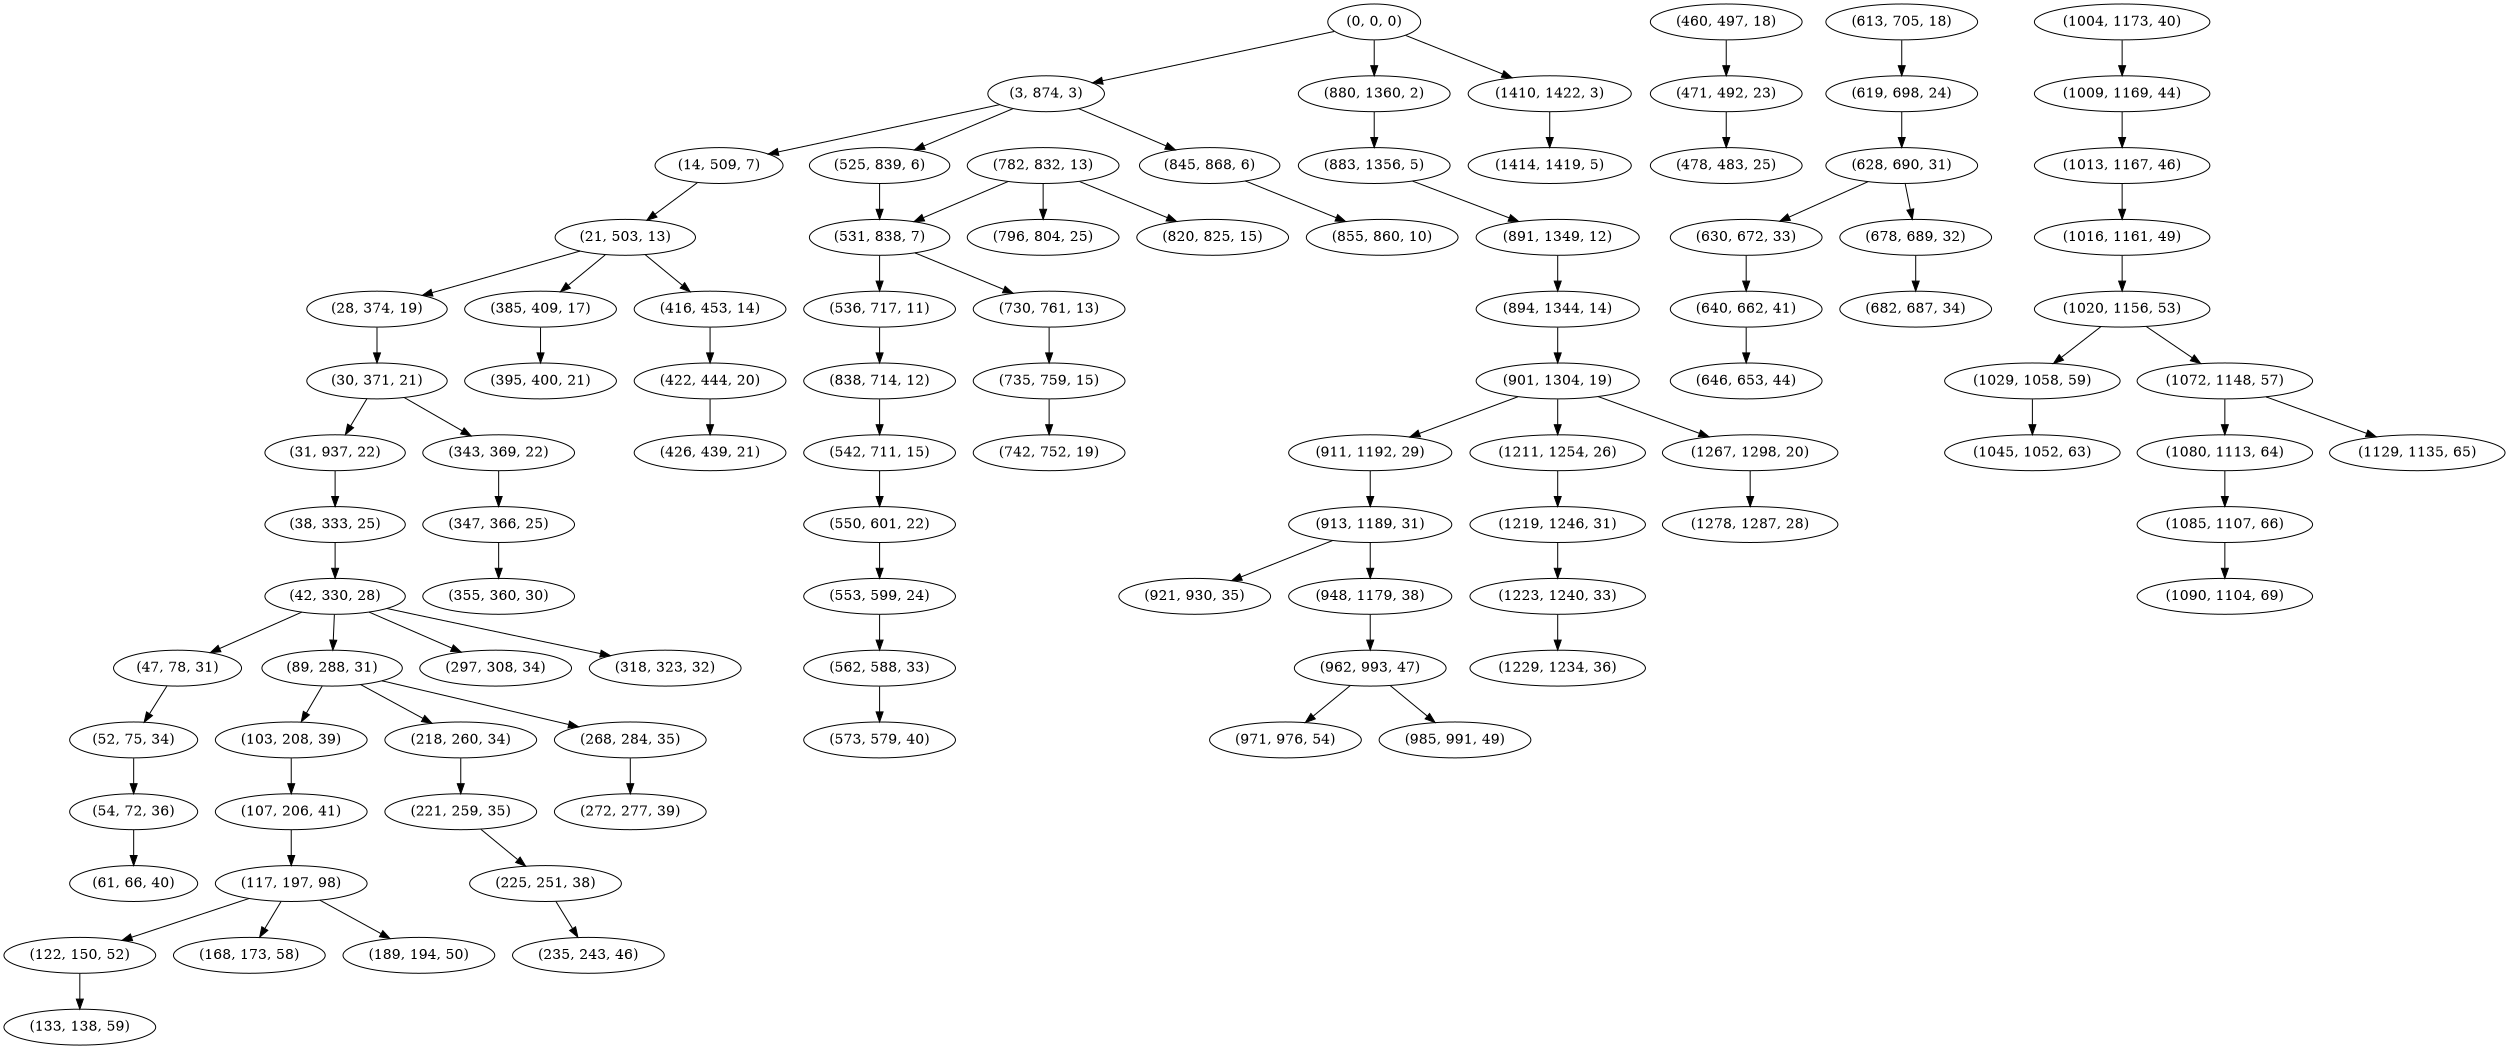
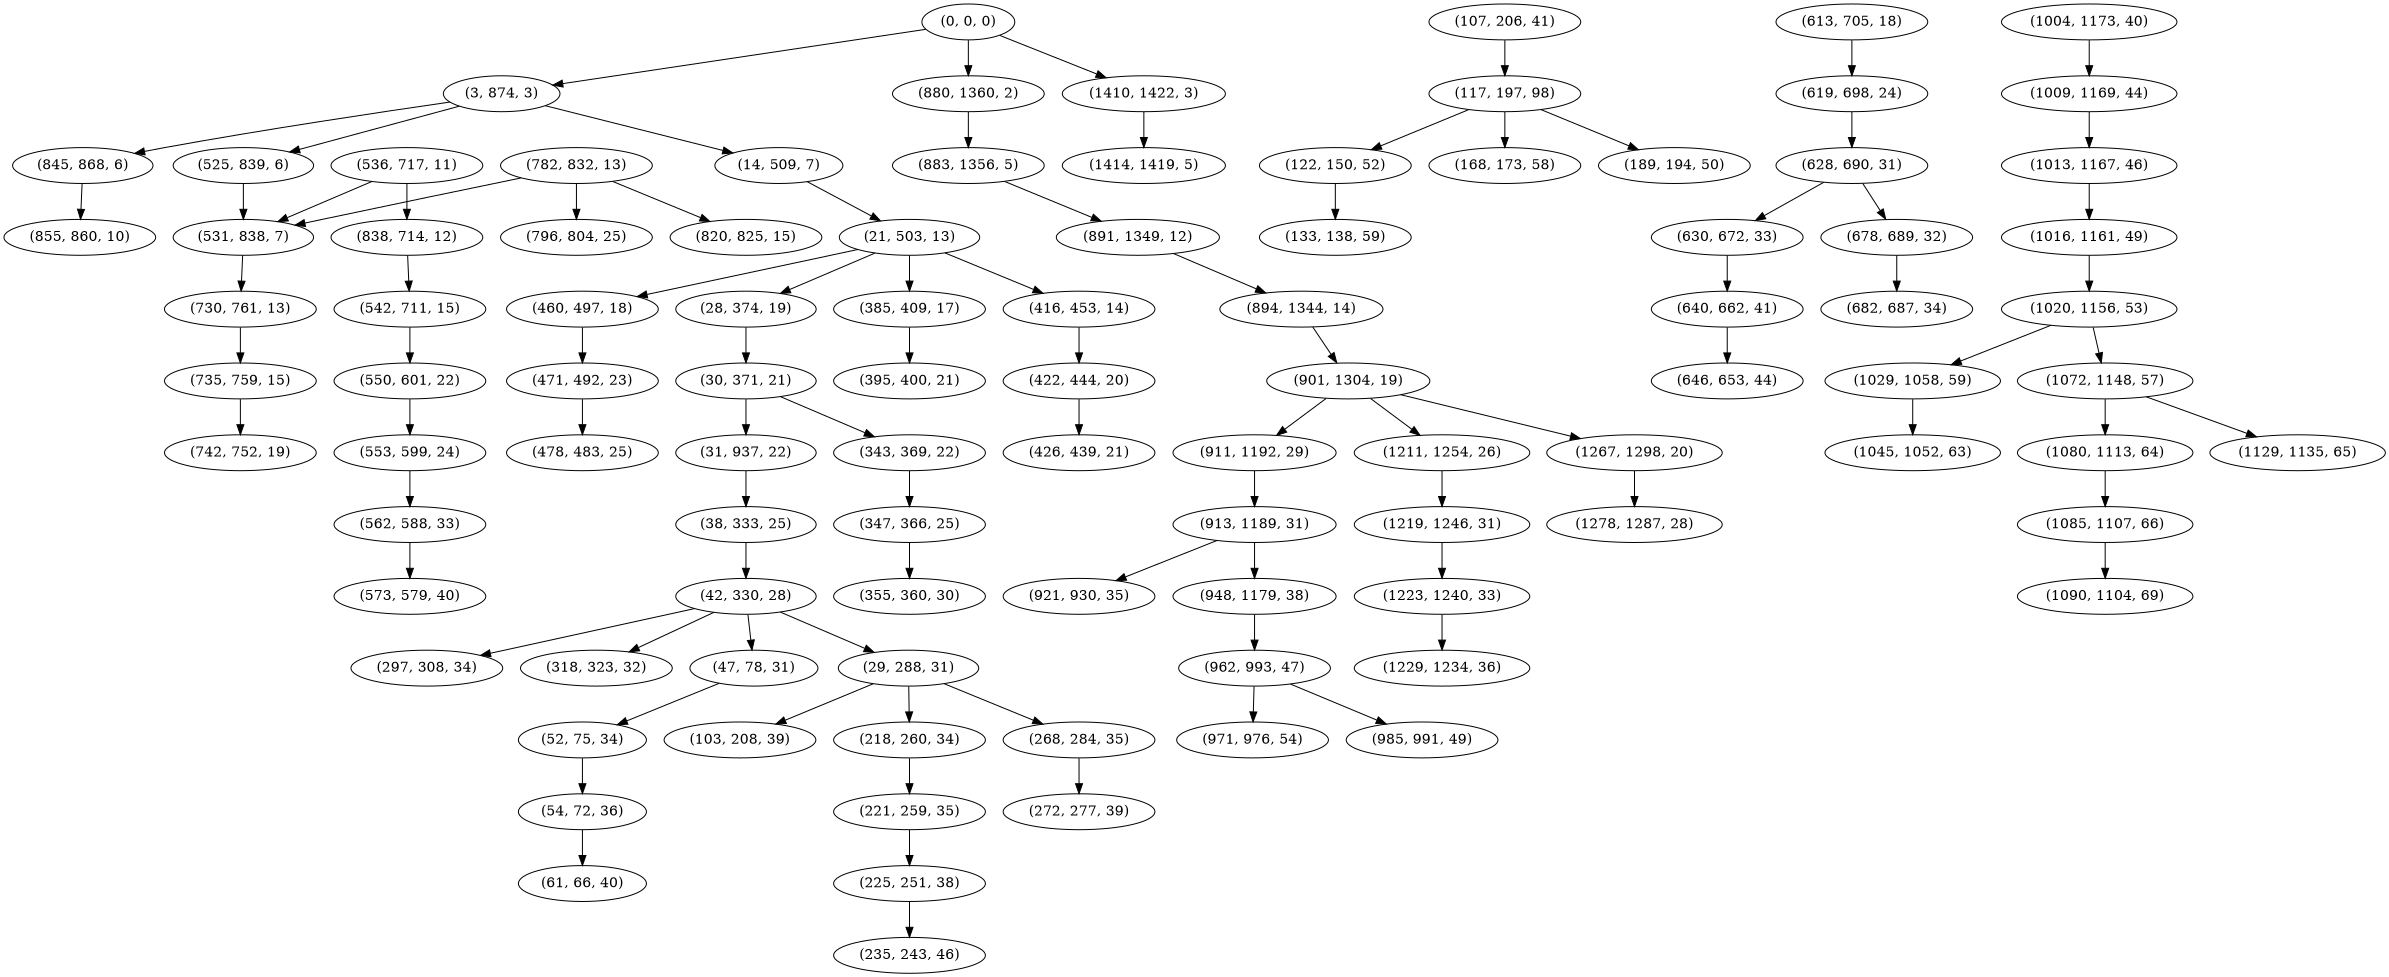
(880, 268) -> (330, 200)
none -> (753, 272)
(332, 668) -> (909, 668)
(291, 771) -> none
